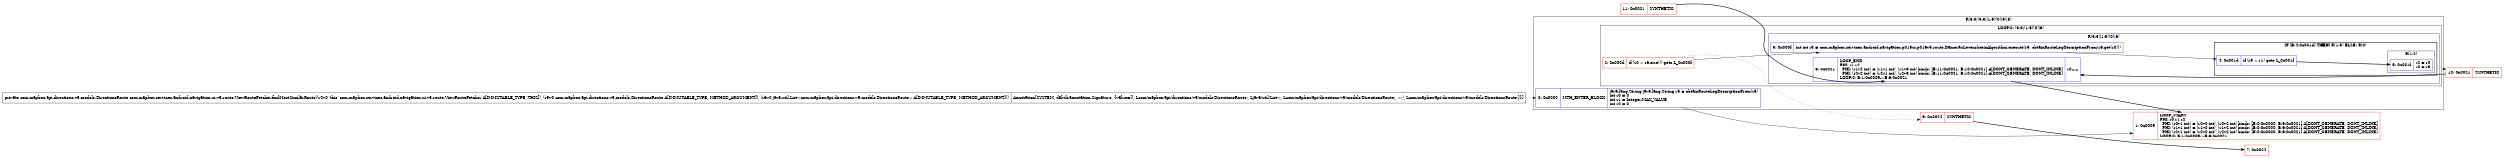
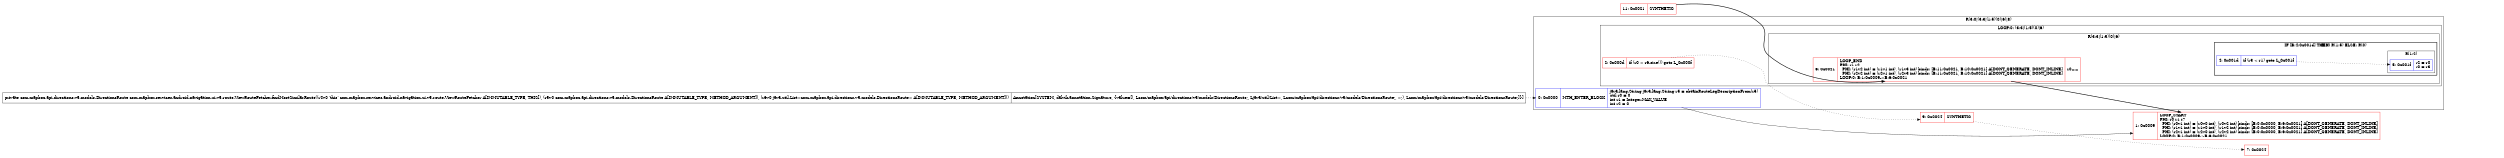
(1947, 48) -> none
(2342, 63) -> (2342, 63)
(1947, 70) -> (1947, 70)
(2474, 73) -> none
(1619, 96) -> (1620, 96)
(2173, 120) -> (2173, 120)
(2107, 140) -> (2107, 140)
